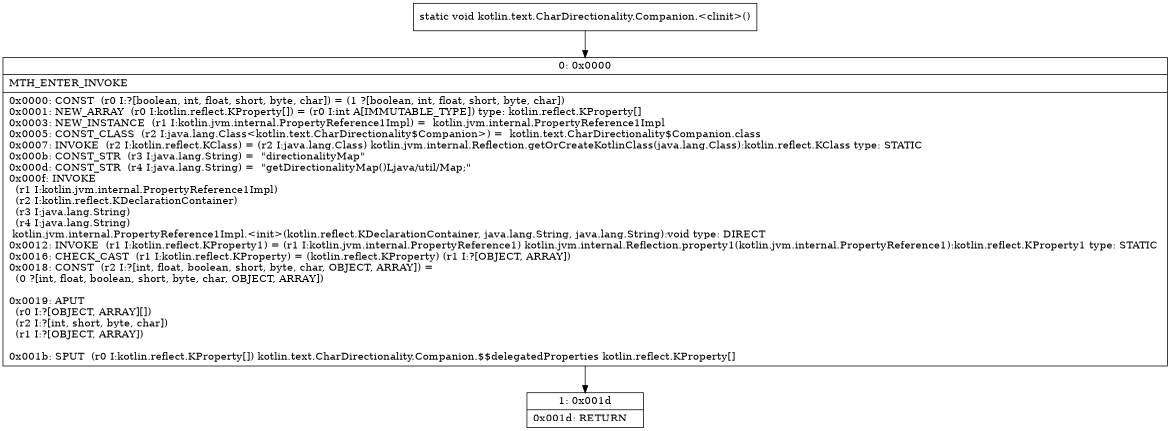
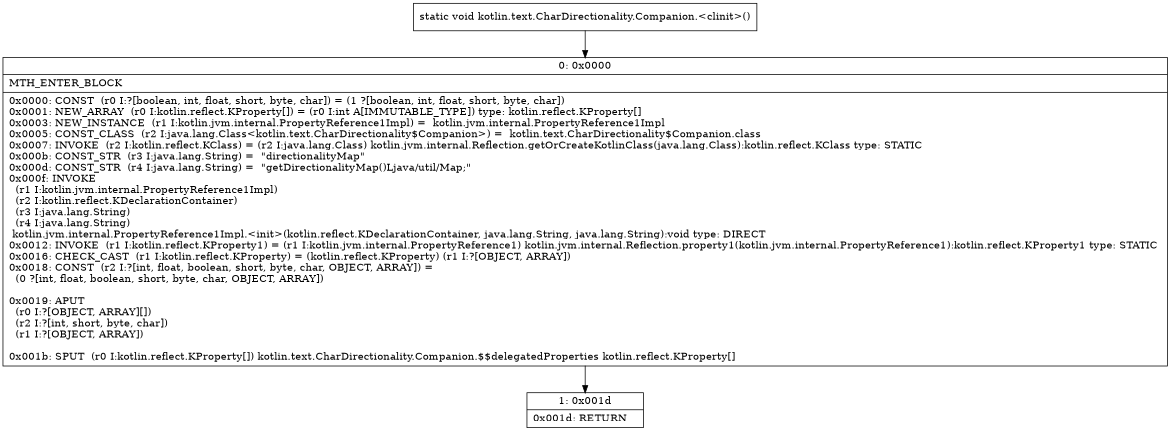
(69, 83) -> (66, 83)
